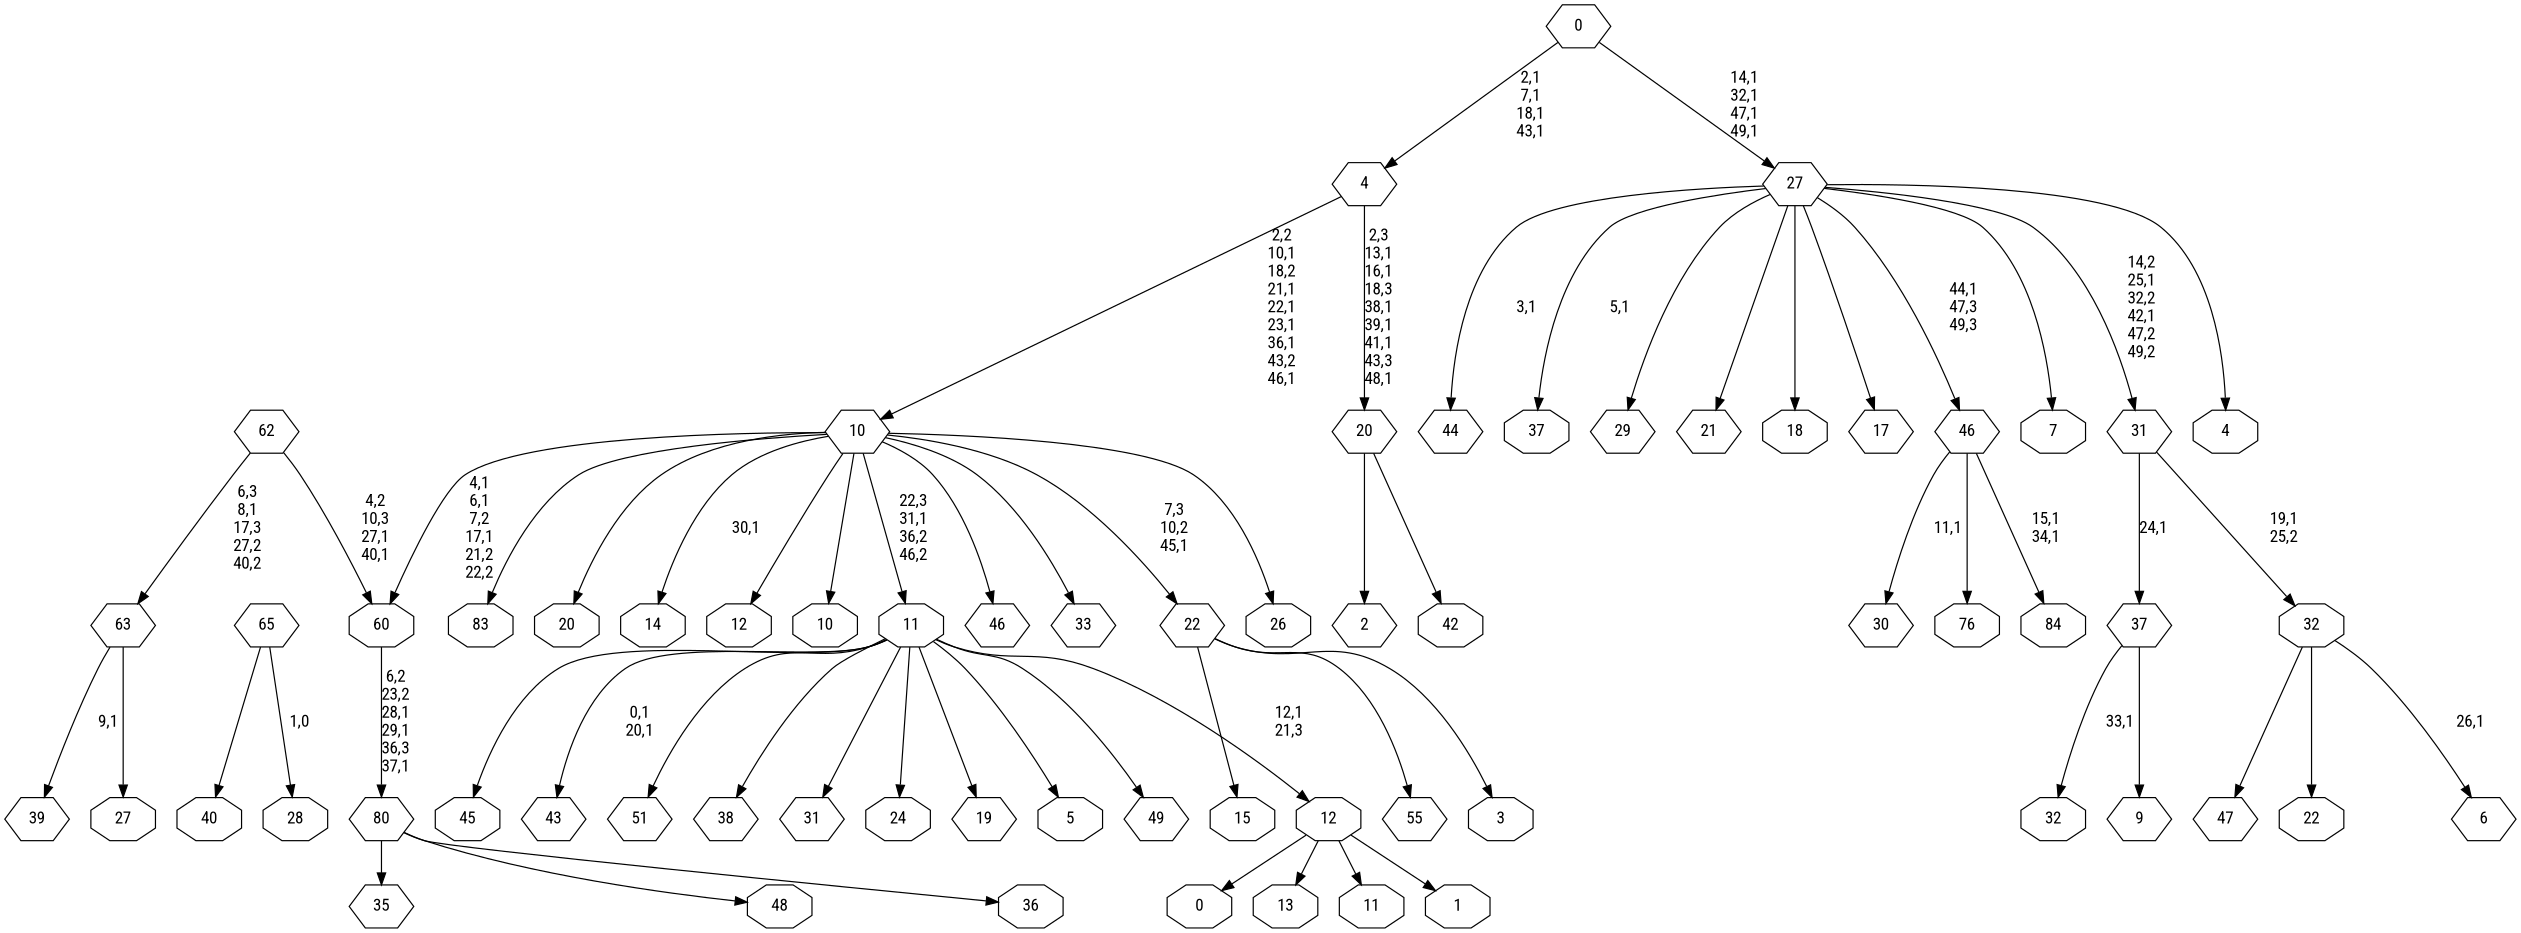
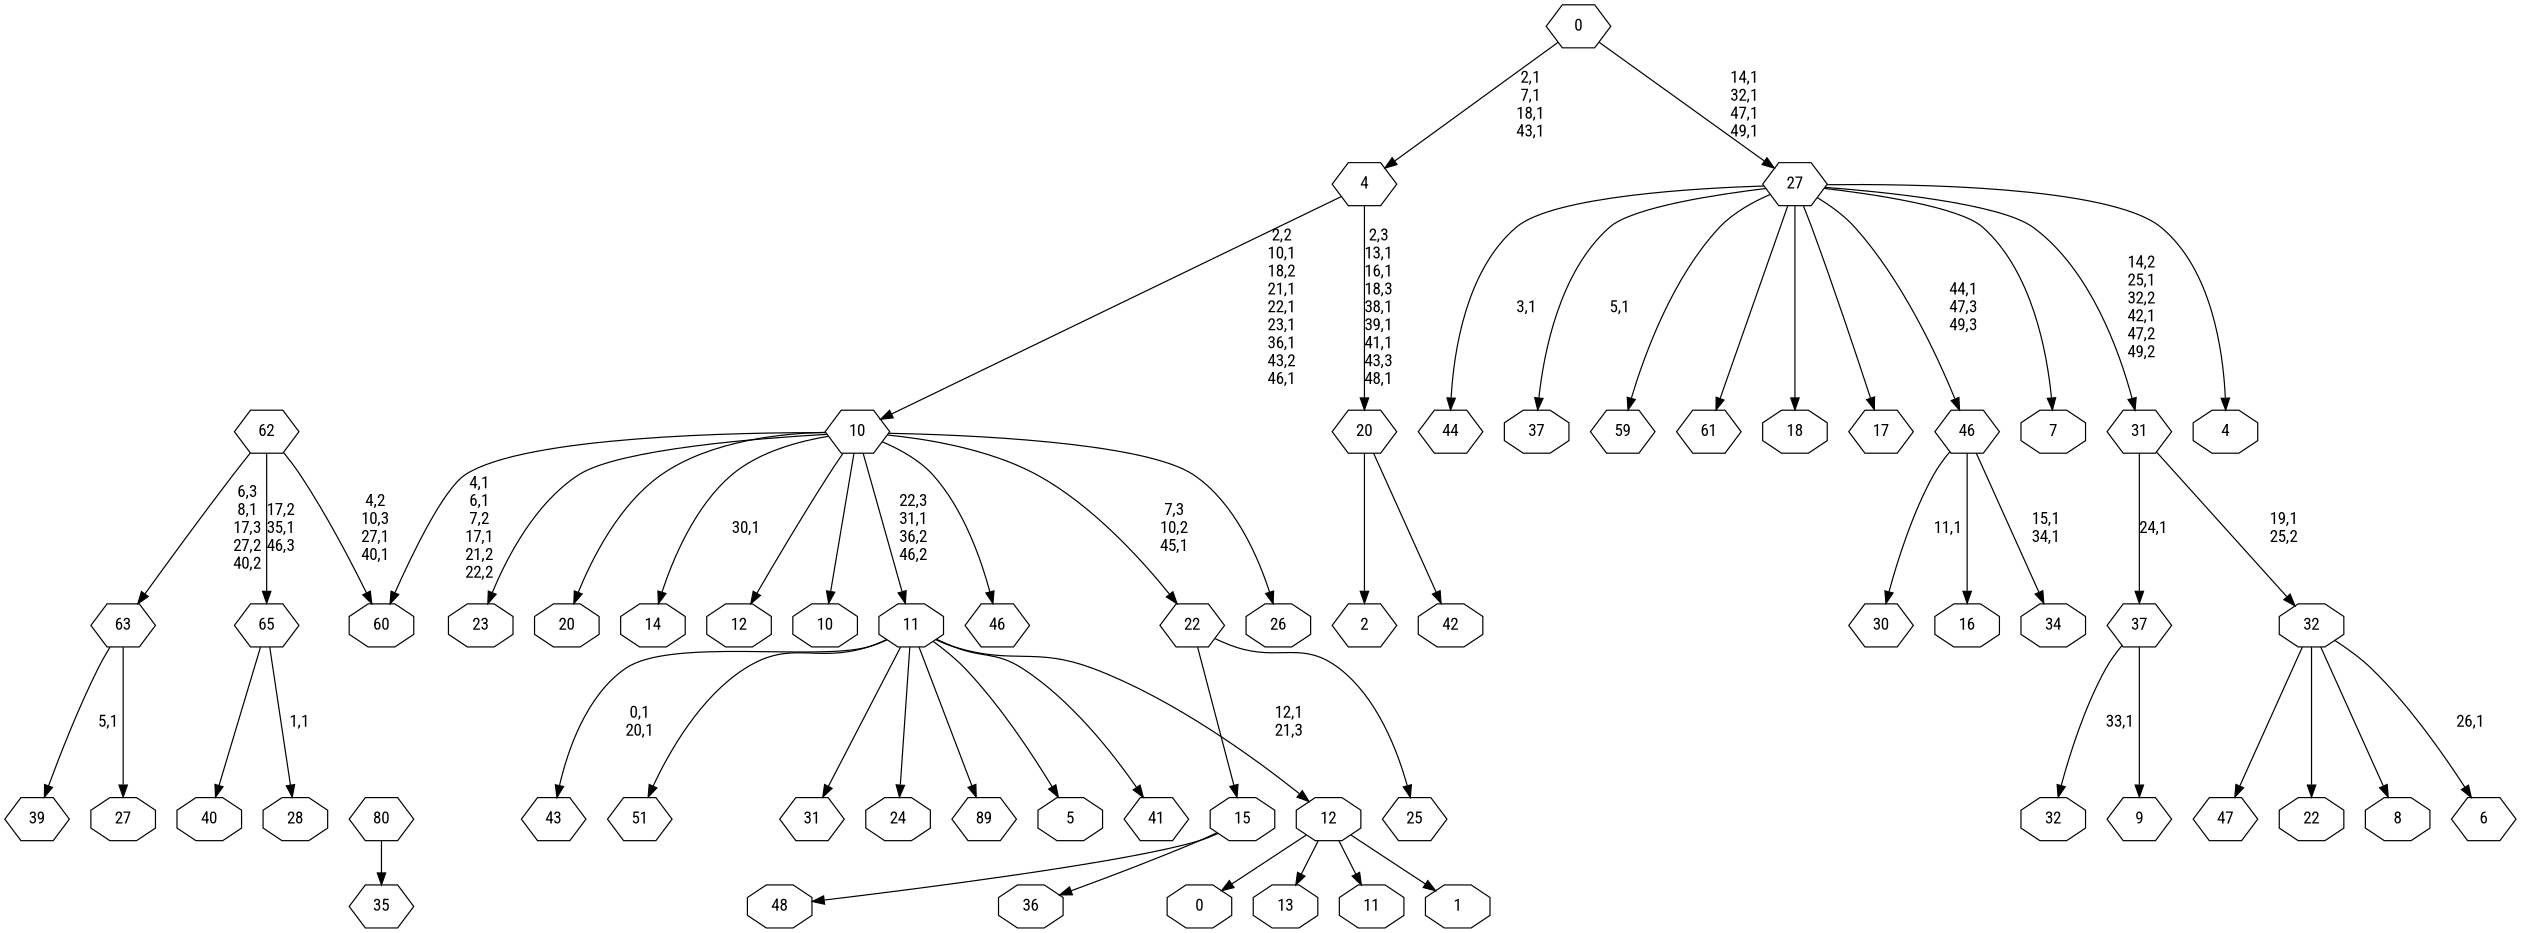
(1623, 432) -> (1623, 432)
(1709, 432) -> (1709, 432)
none -> (267, 522)
(481, 625) -> (481, 625)
(1083, 625) -> none
(1967, 625) -> (1967, 625)
(2053, 625) -> (2053, 625)
(381, 716) -> none
(108, 722) -> (108, 722)
(300, 722) -> (300, 722)
(468, 819) -> none
(726, 819) -> none
(984, 819) -> (984, 819)
(1156, 819) -> (1156, 819)
(1415, 819) -> (1415, 819)
(1501, 819) -> none
none -> (2398, 819)
(694, 872) -> (1145, 863)
(568, 876) -> (1023, 874)
